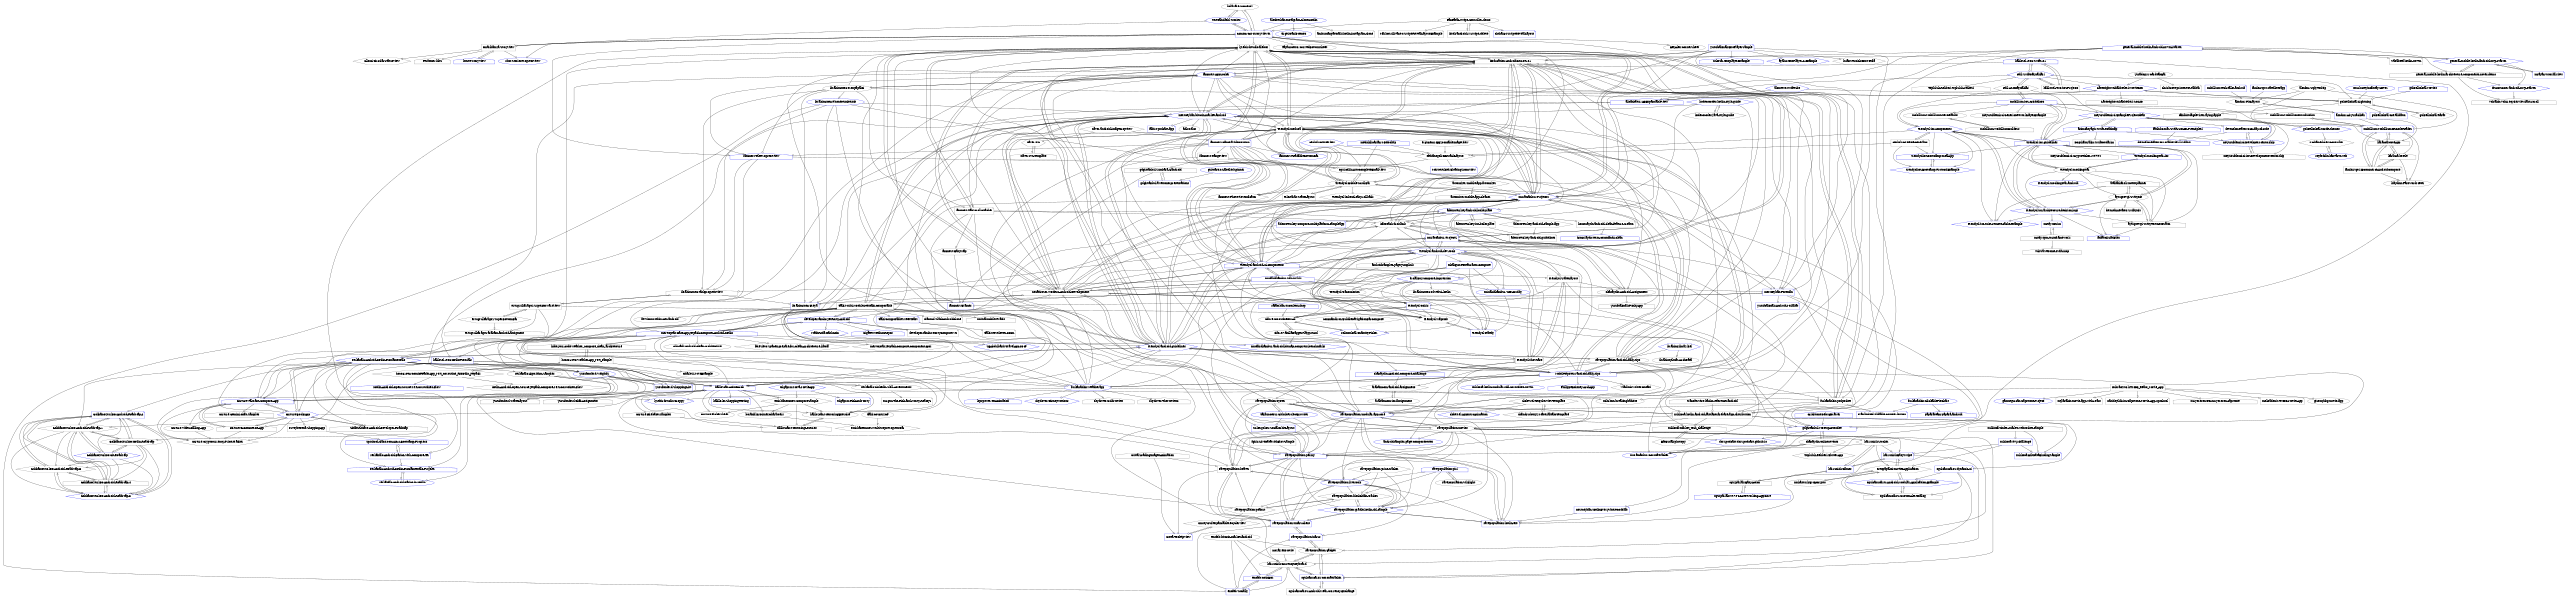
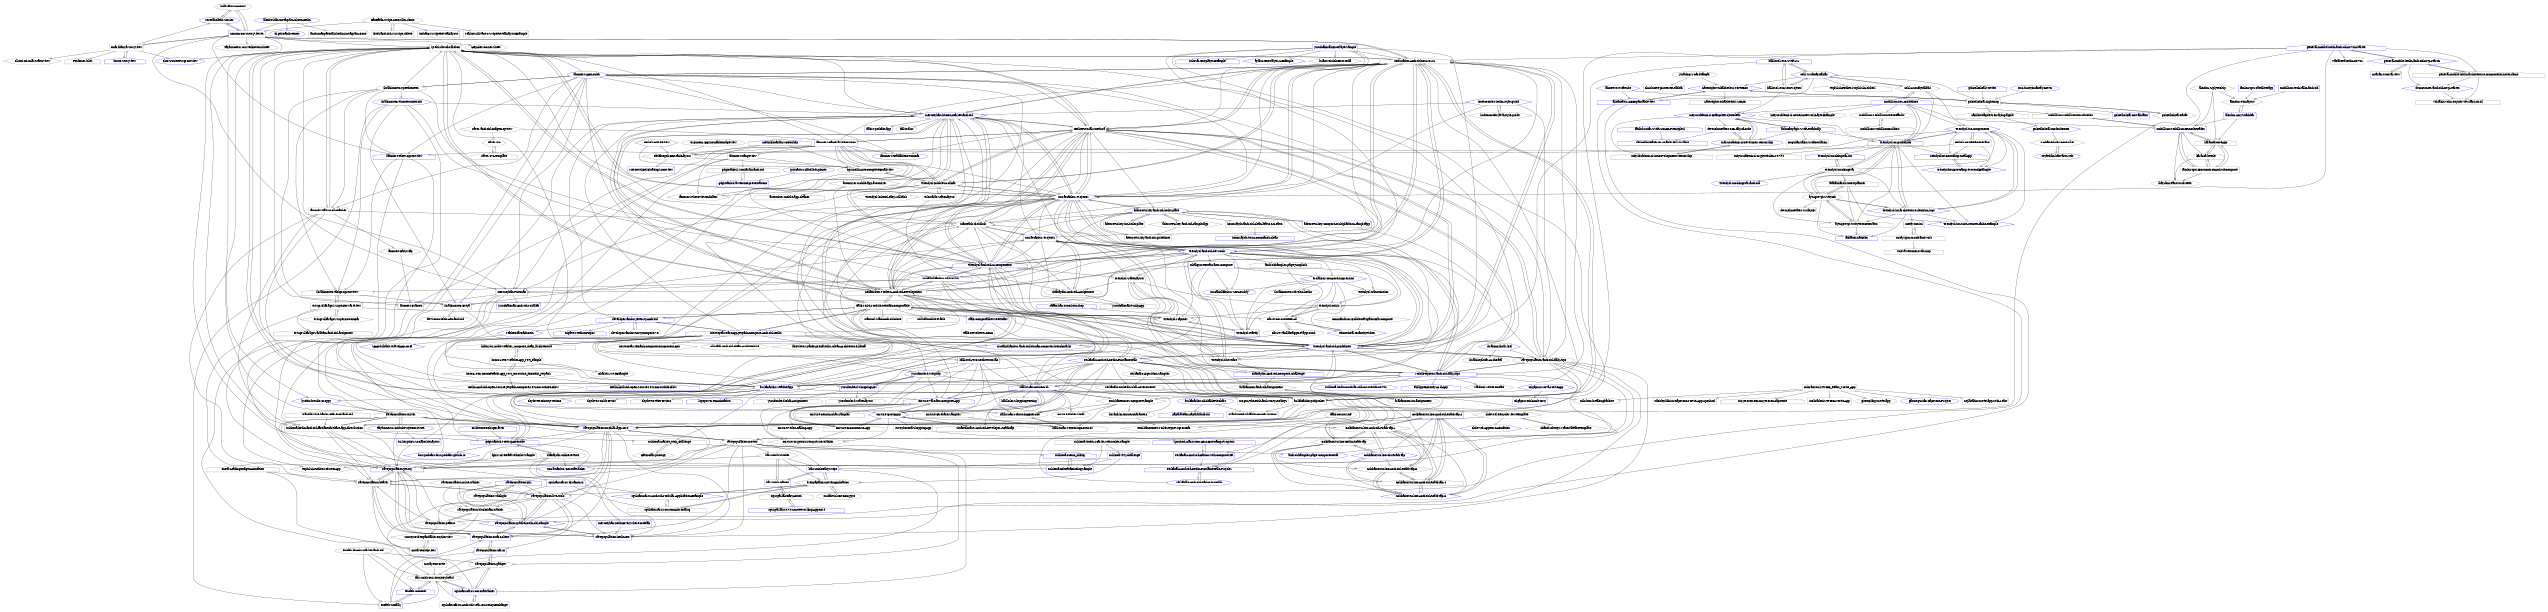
(847, 88) -> (401, 88)
(1289, 129) -> (1089, 129)
(1327, 416) -> (355, 407)
none -> (1070, 456)
